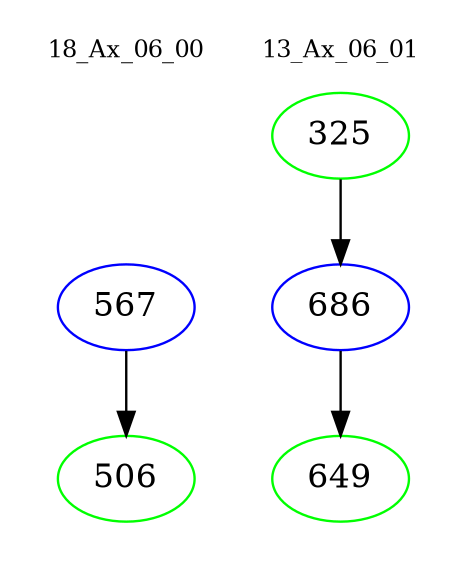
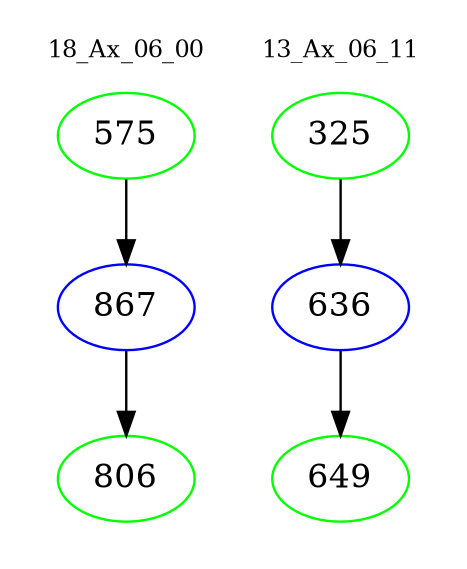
(341, 51) -> (341, 51)
none -> (126, 136)
(126, 307) -> (126, 307)
(341, 307) -> (341, 307)
(126, 479) -> (126, 479)
